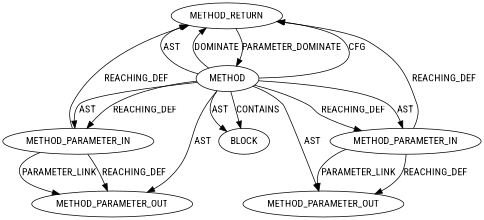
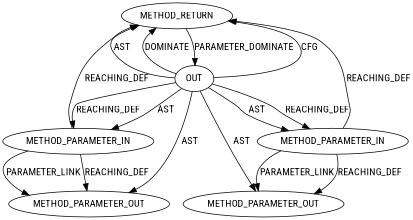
(228, 79) -> (194, 79)
(244, 141) -> none
